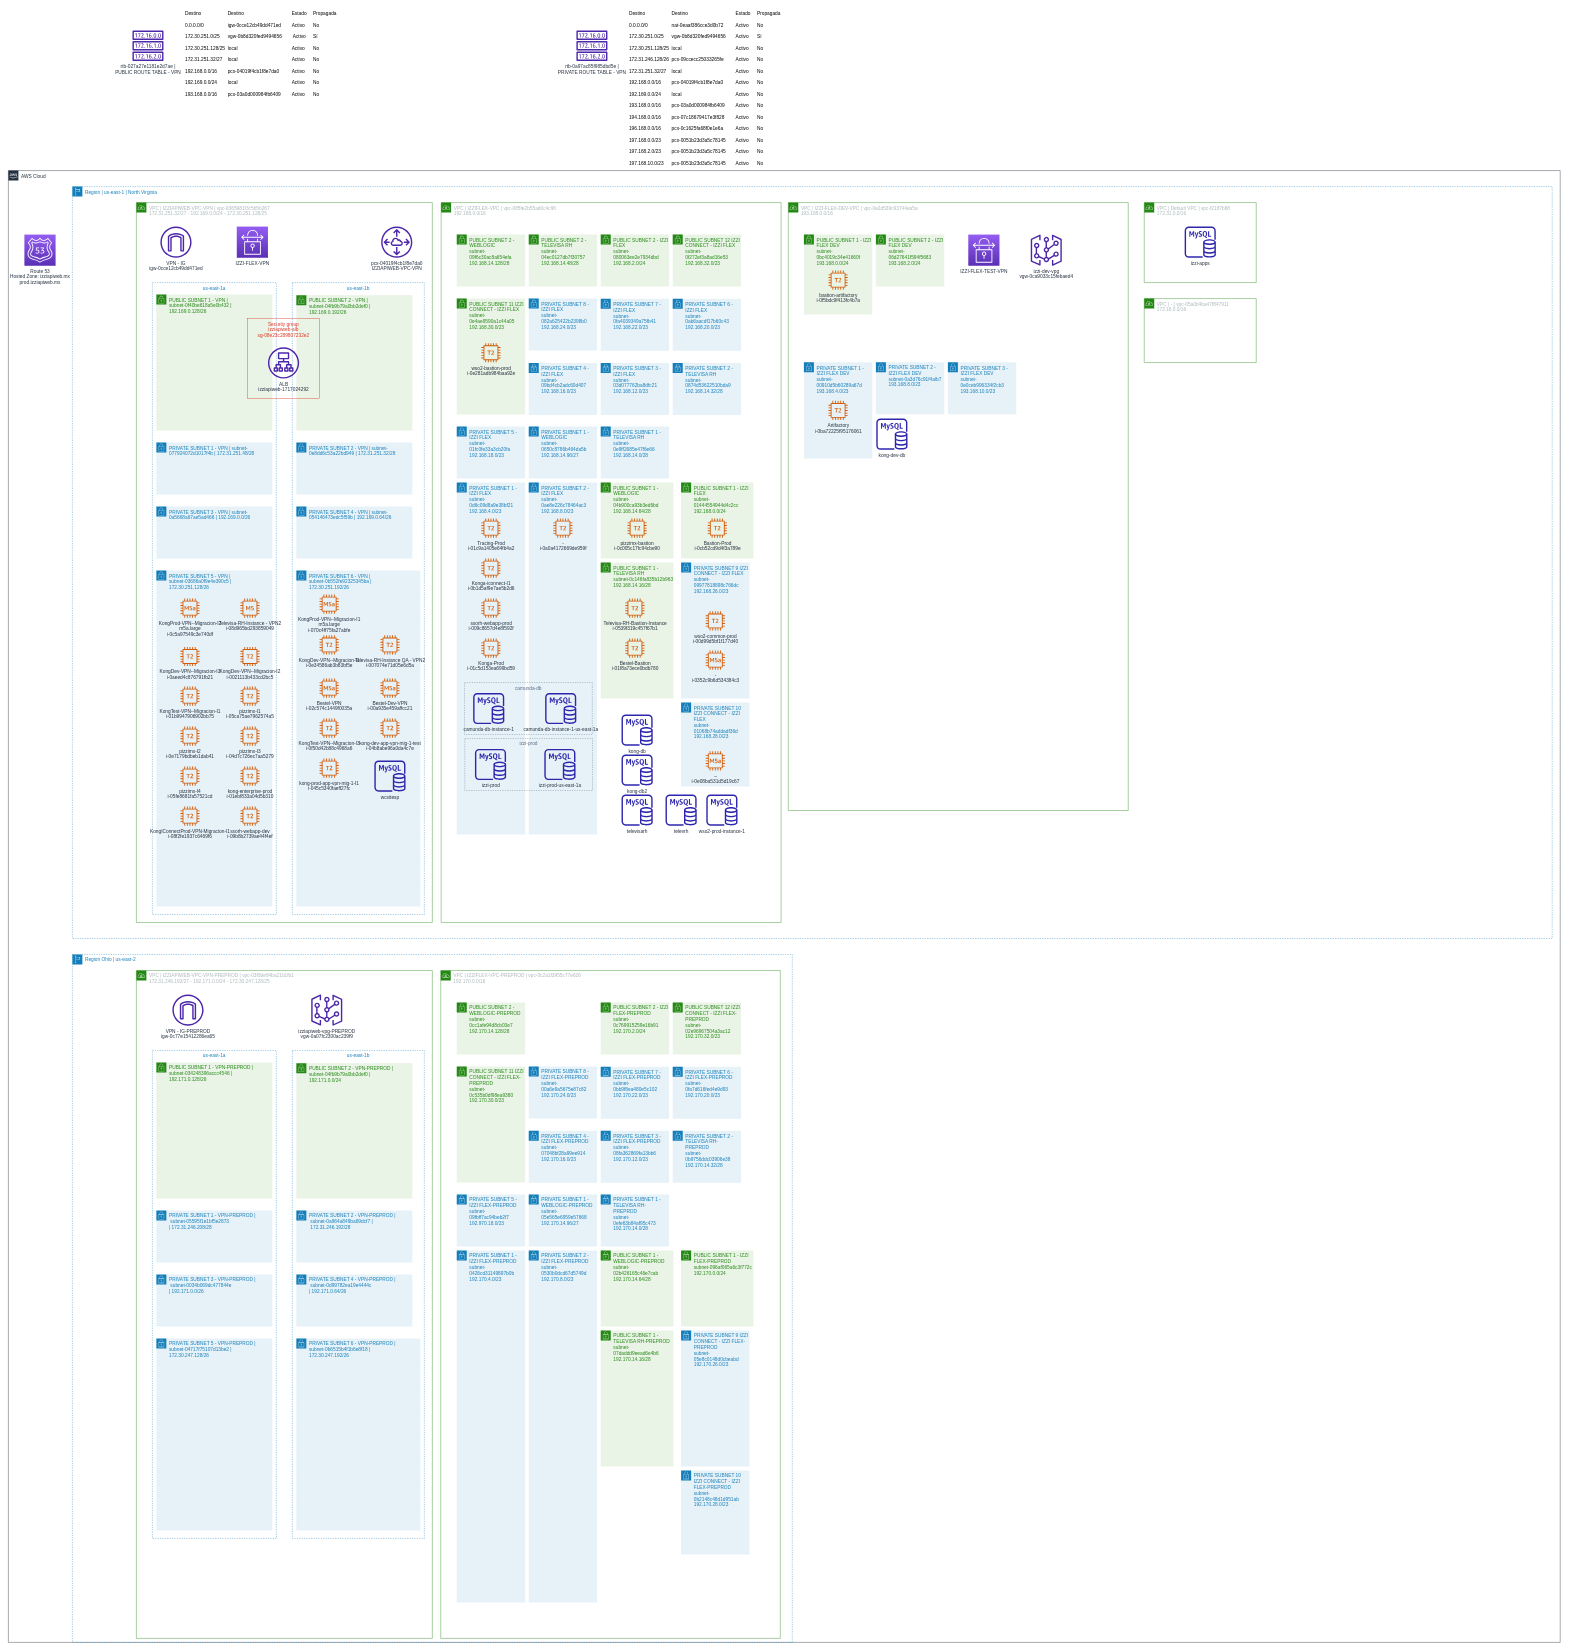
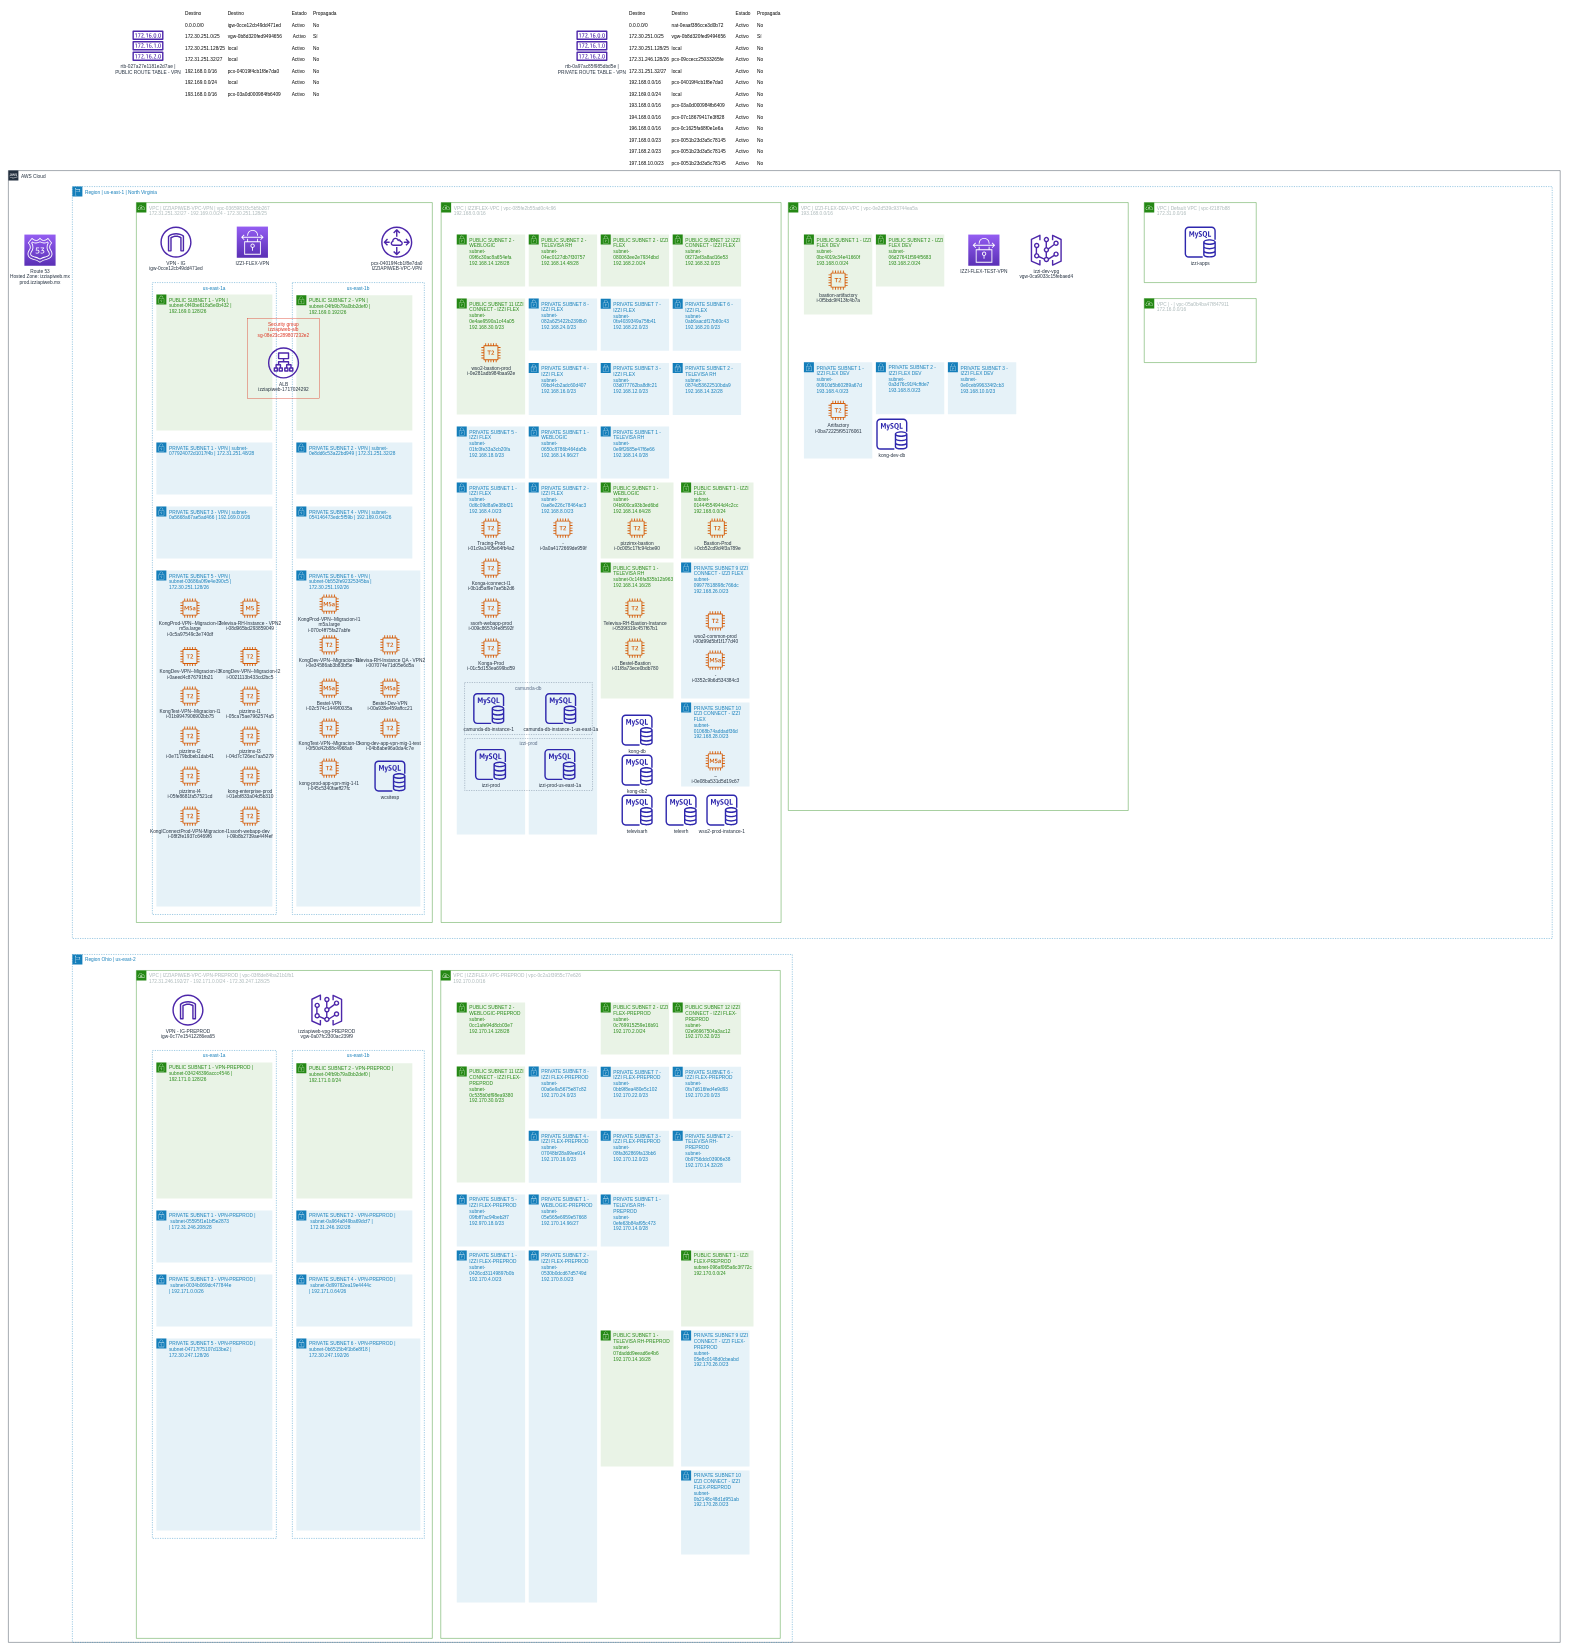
(916, 379) -> (916, 379)
(637, 1289) -> none
